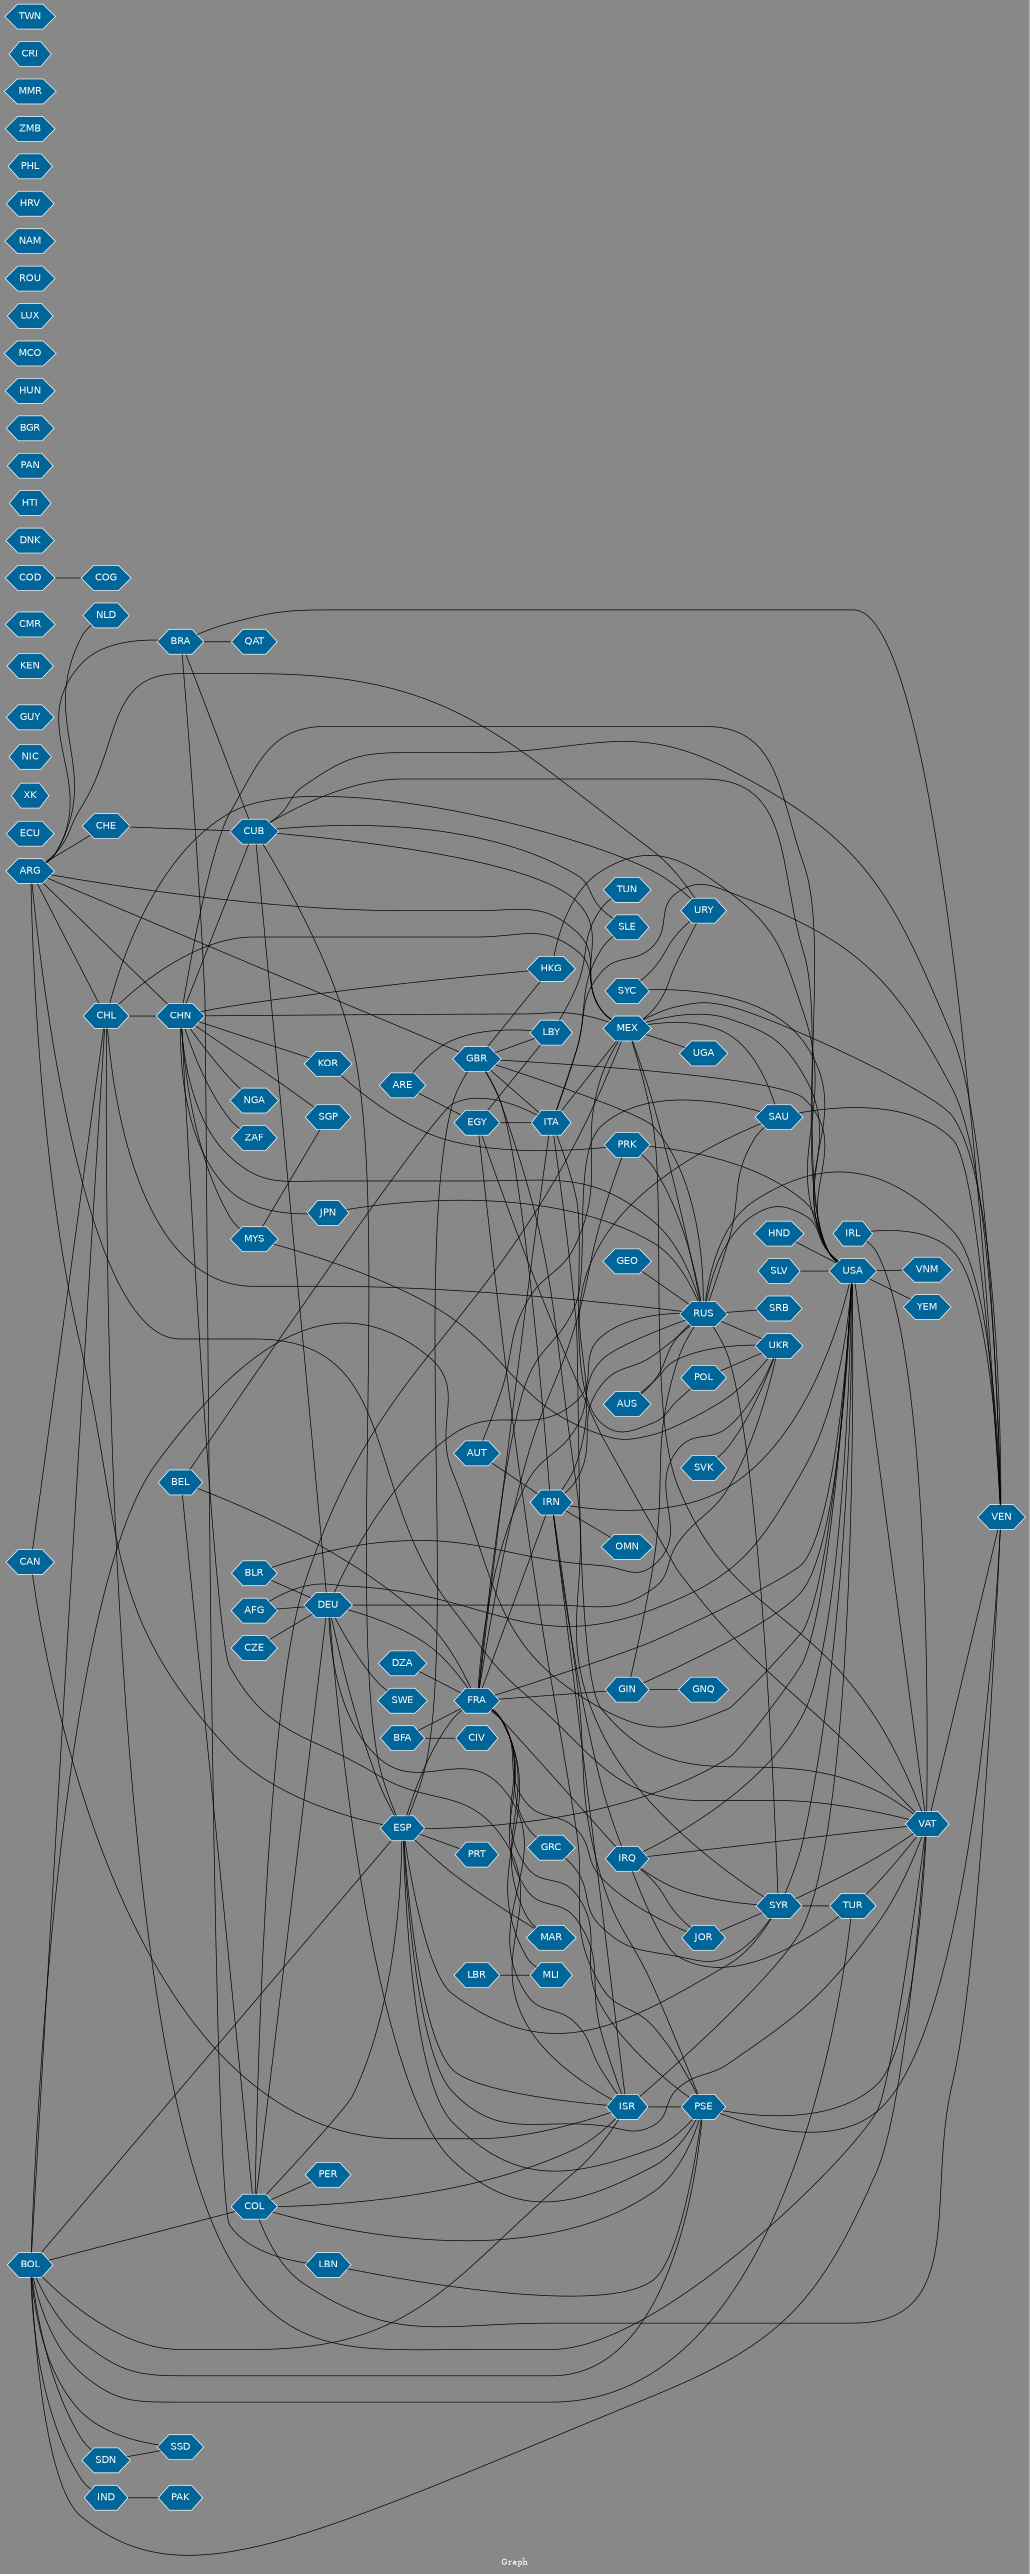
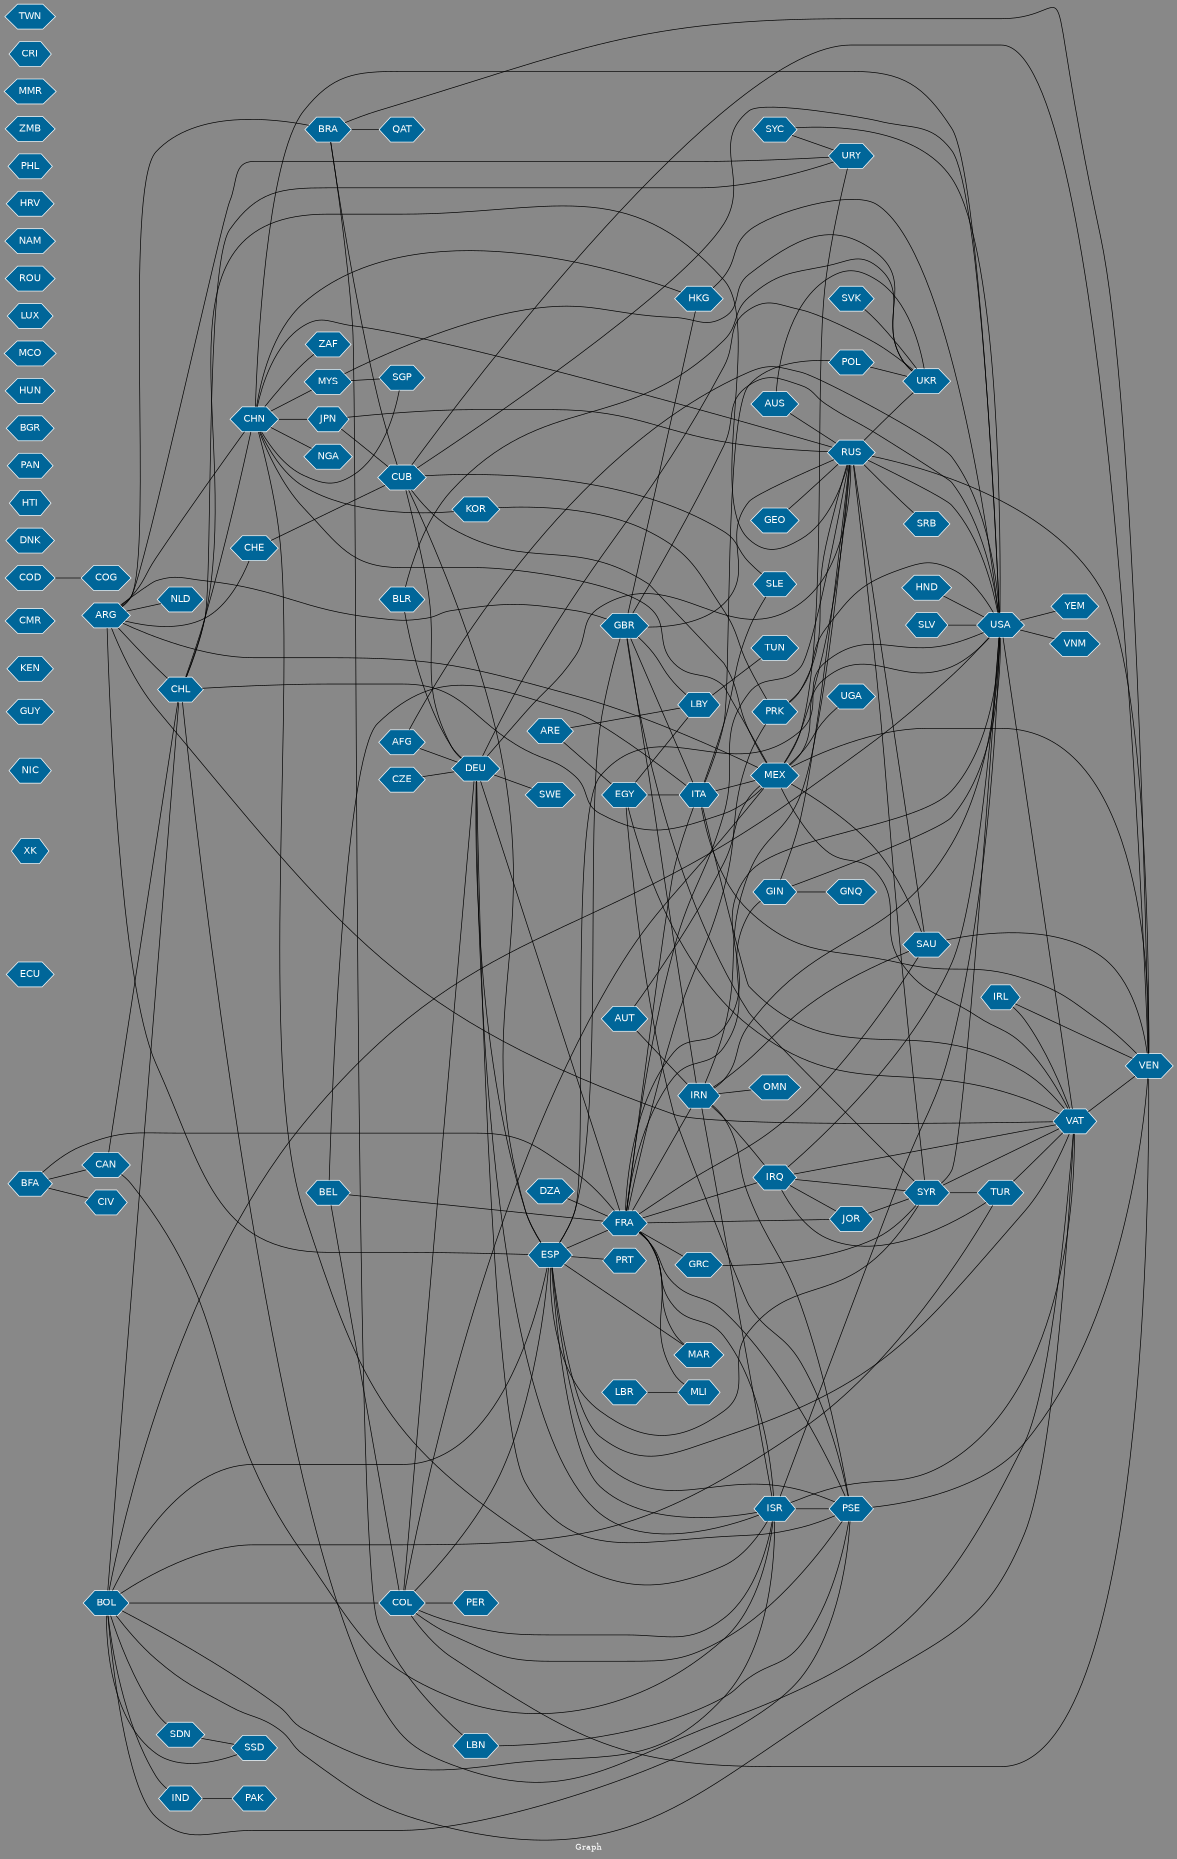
(217, 924) -> (365, 448)
none -> (67, 1175)
(898, 2043) -> (1017, 1390)
